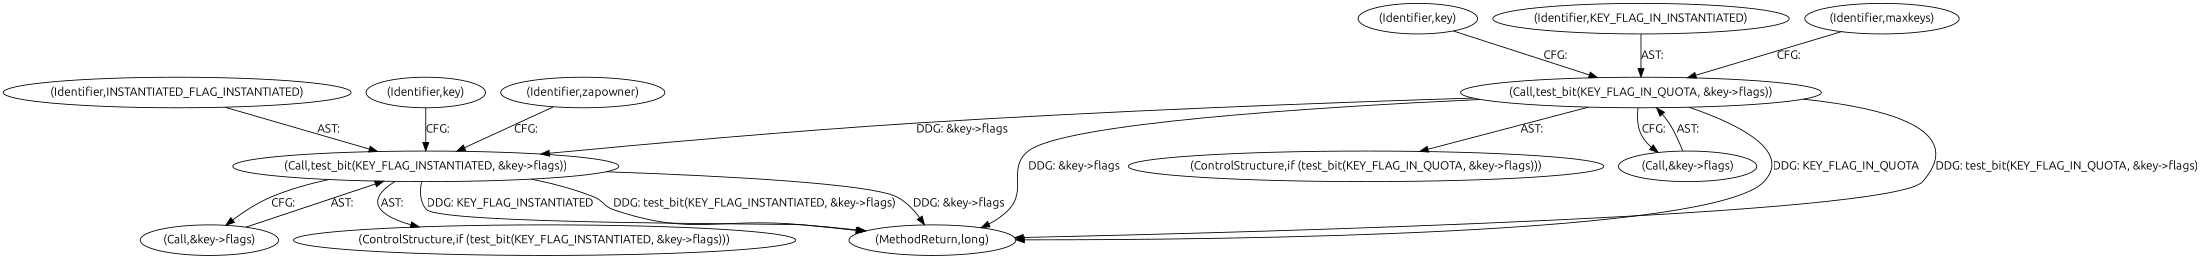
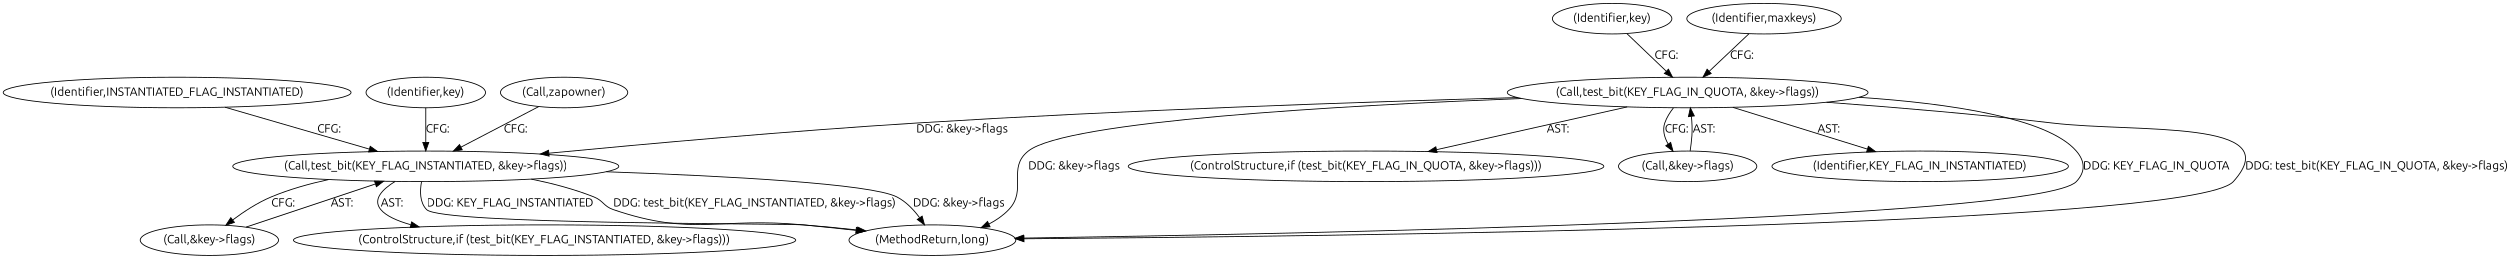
(1641, 51) -> (1800, 128)
(583, 92) -> (564, 92)
(330, 129) -> (331, 129)
